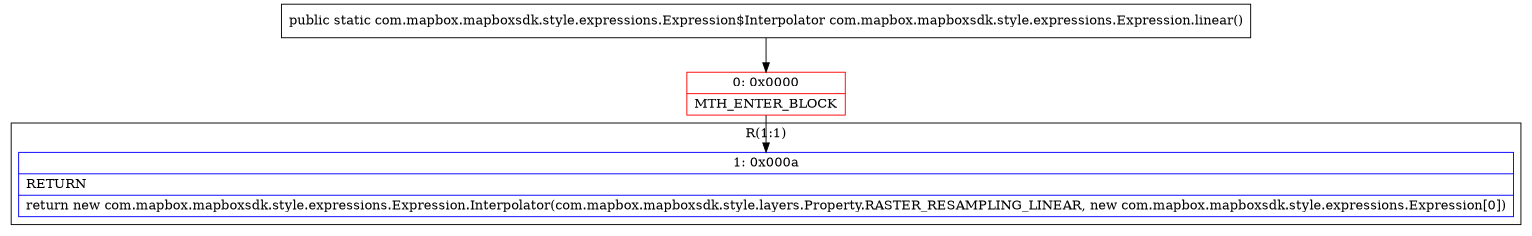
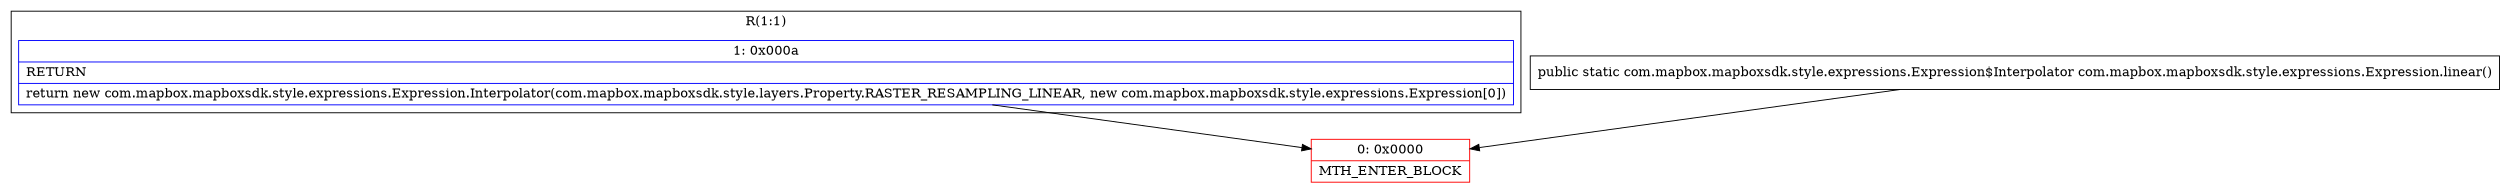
(766, 129) -> (1147, 126)
